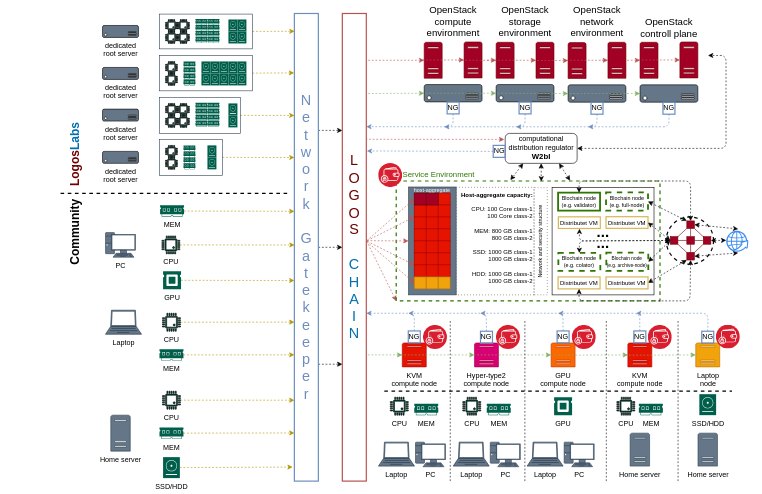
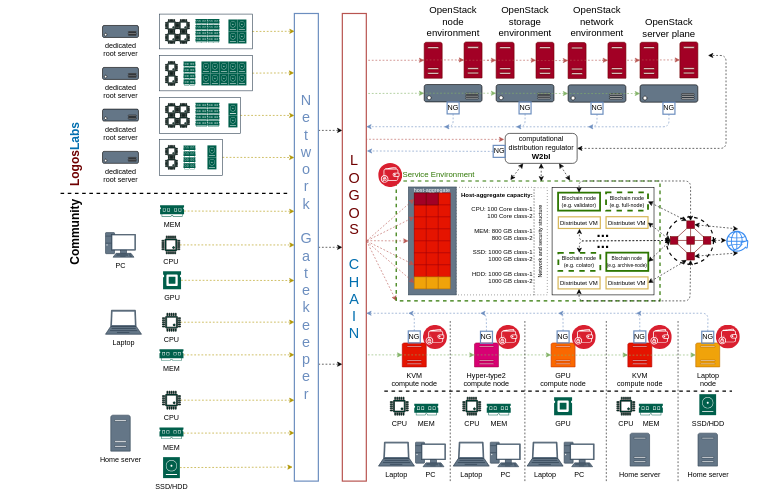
(453, 21) -> (453, 21)
(669, 27) -> (669, 27)
(627, 262) -> (627, 262)
